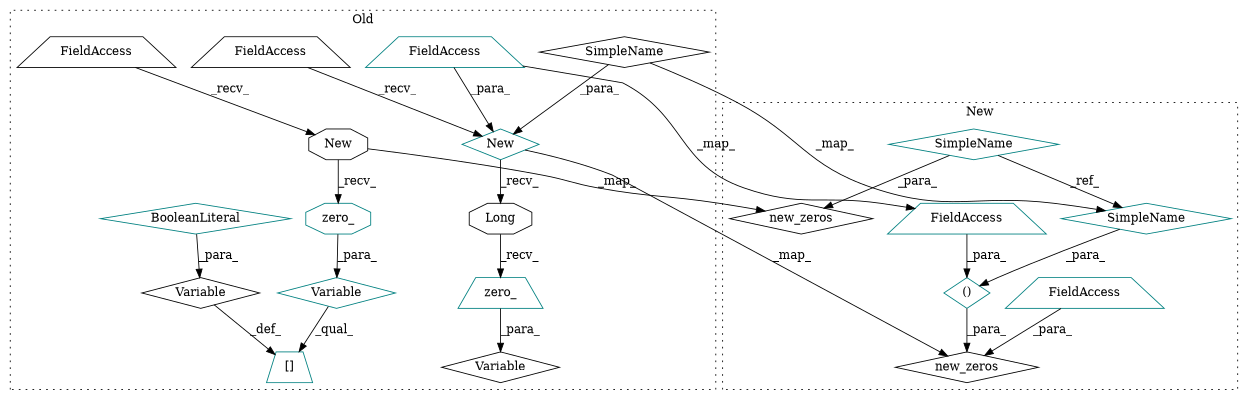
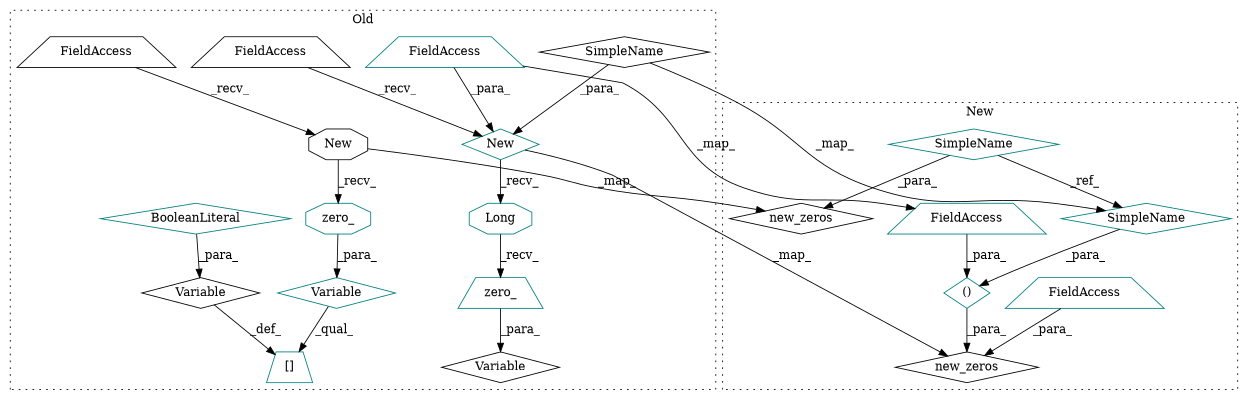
(501, 219) -> (501, 219)
